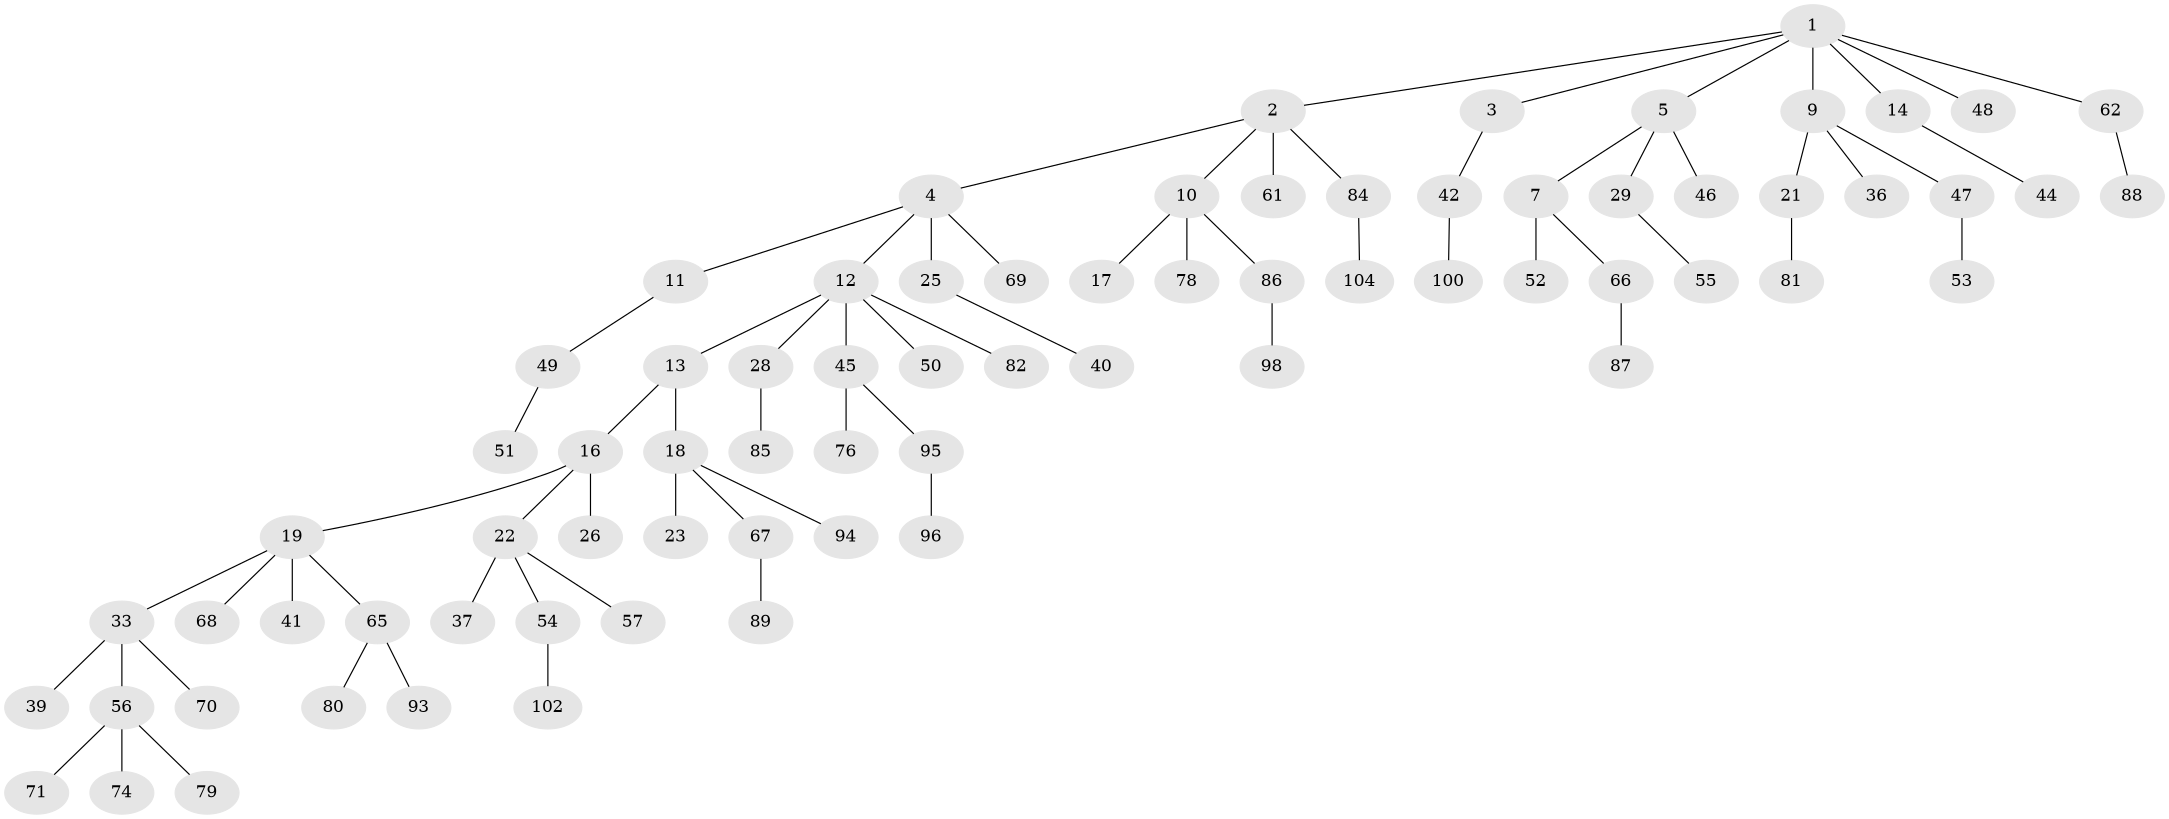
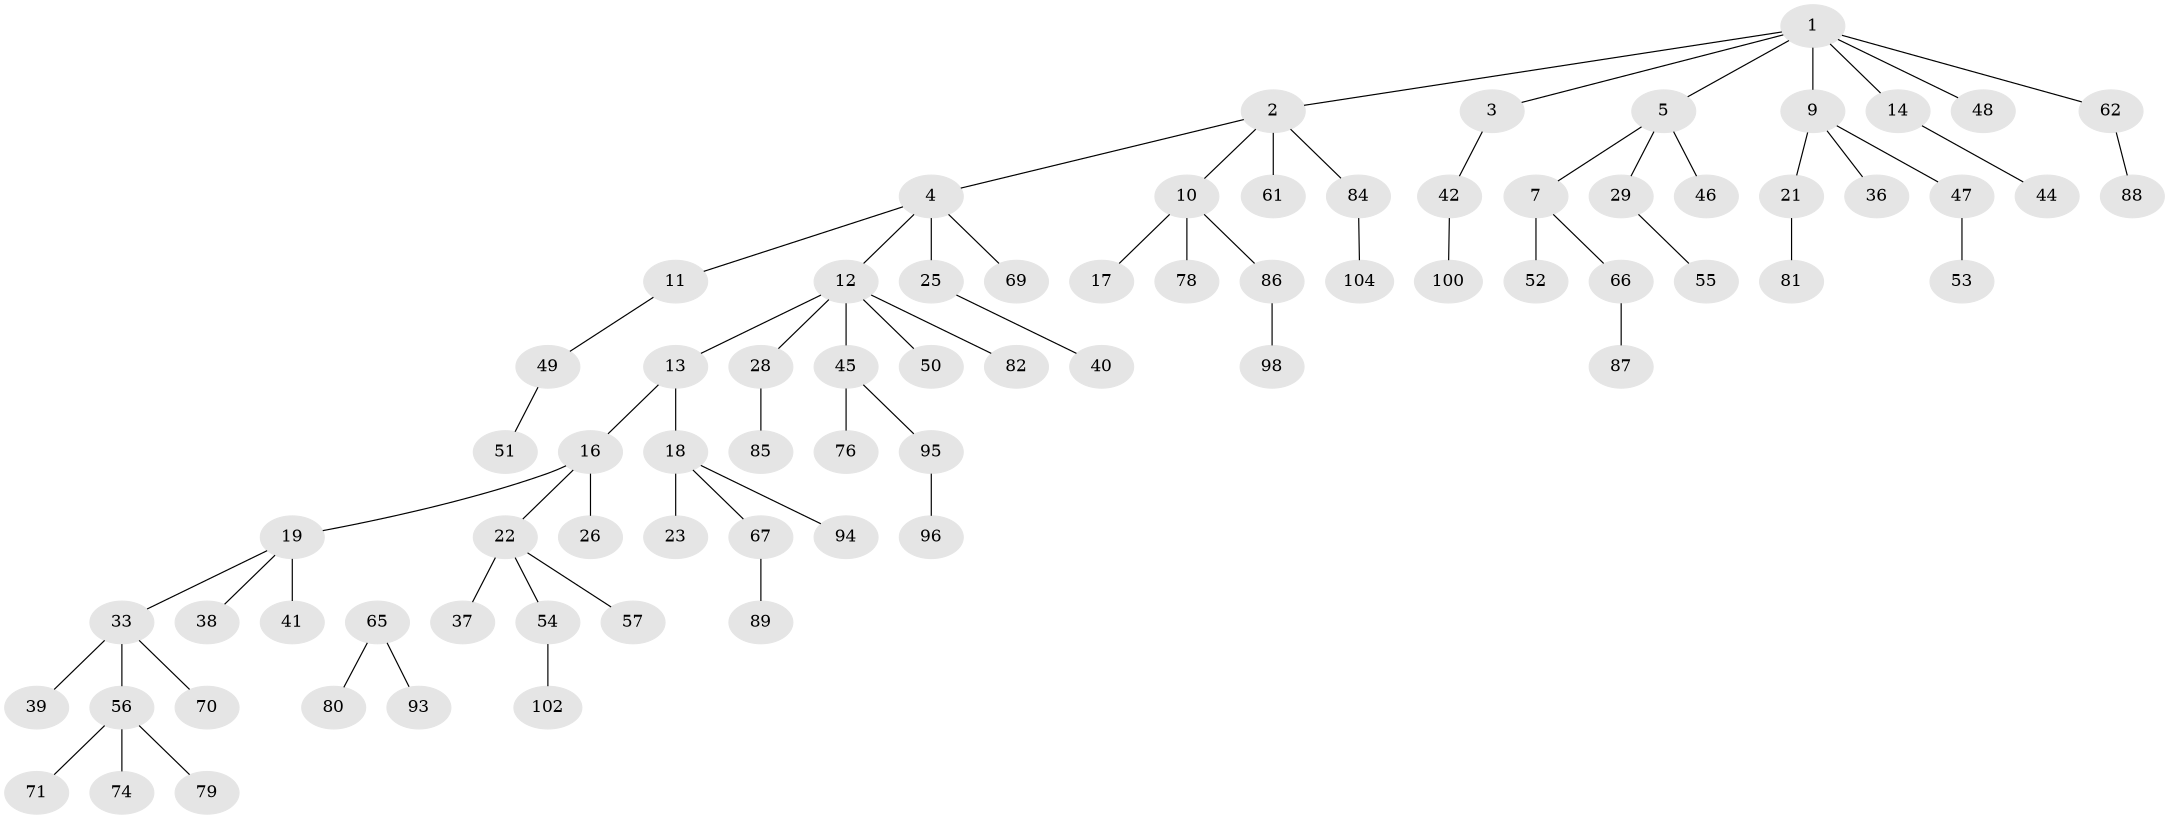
(335, 580) -> none
(207, 622) -> (207, 622)
